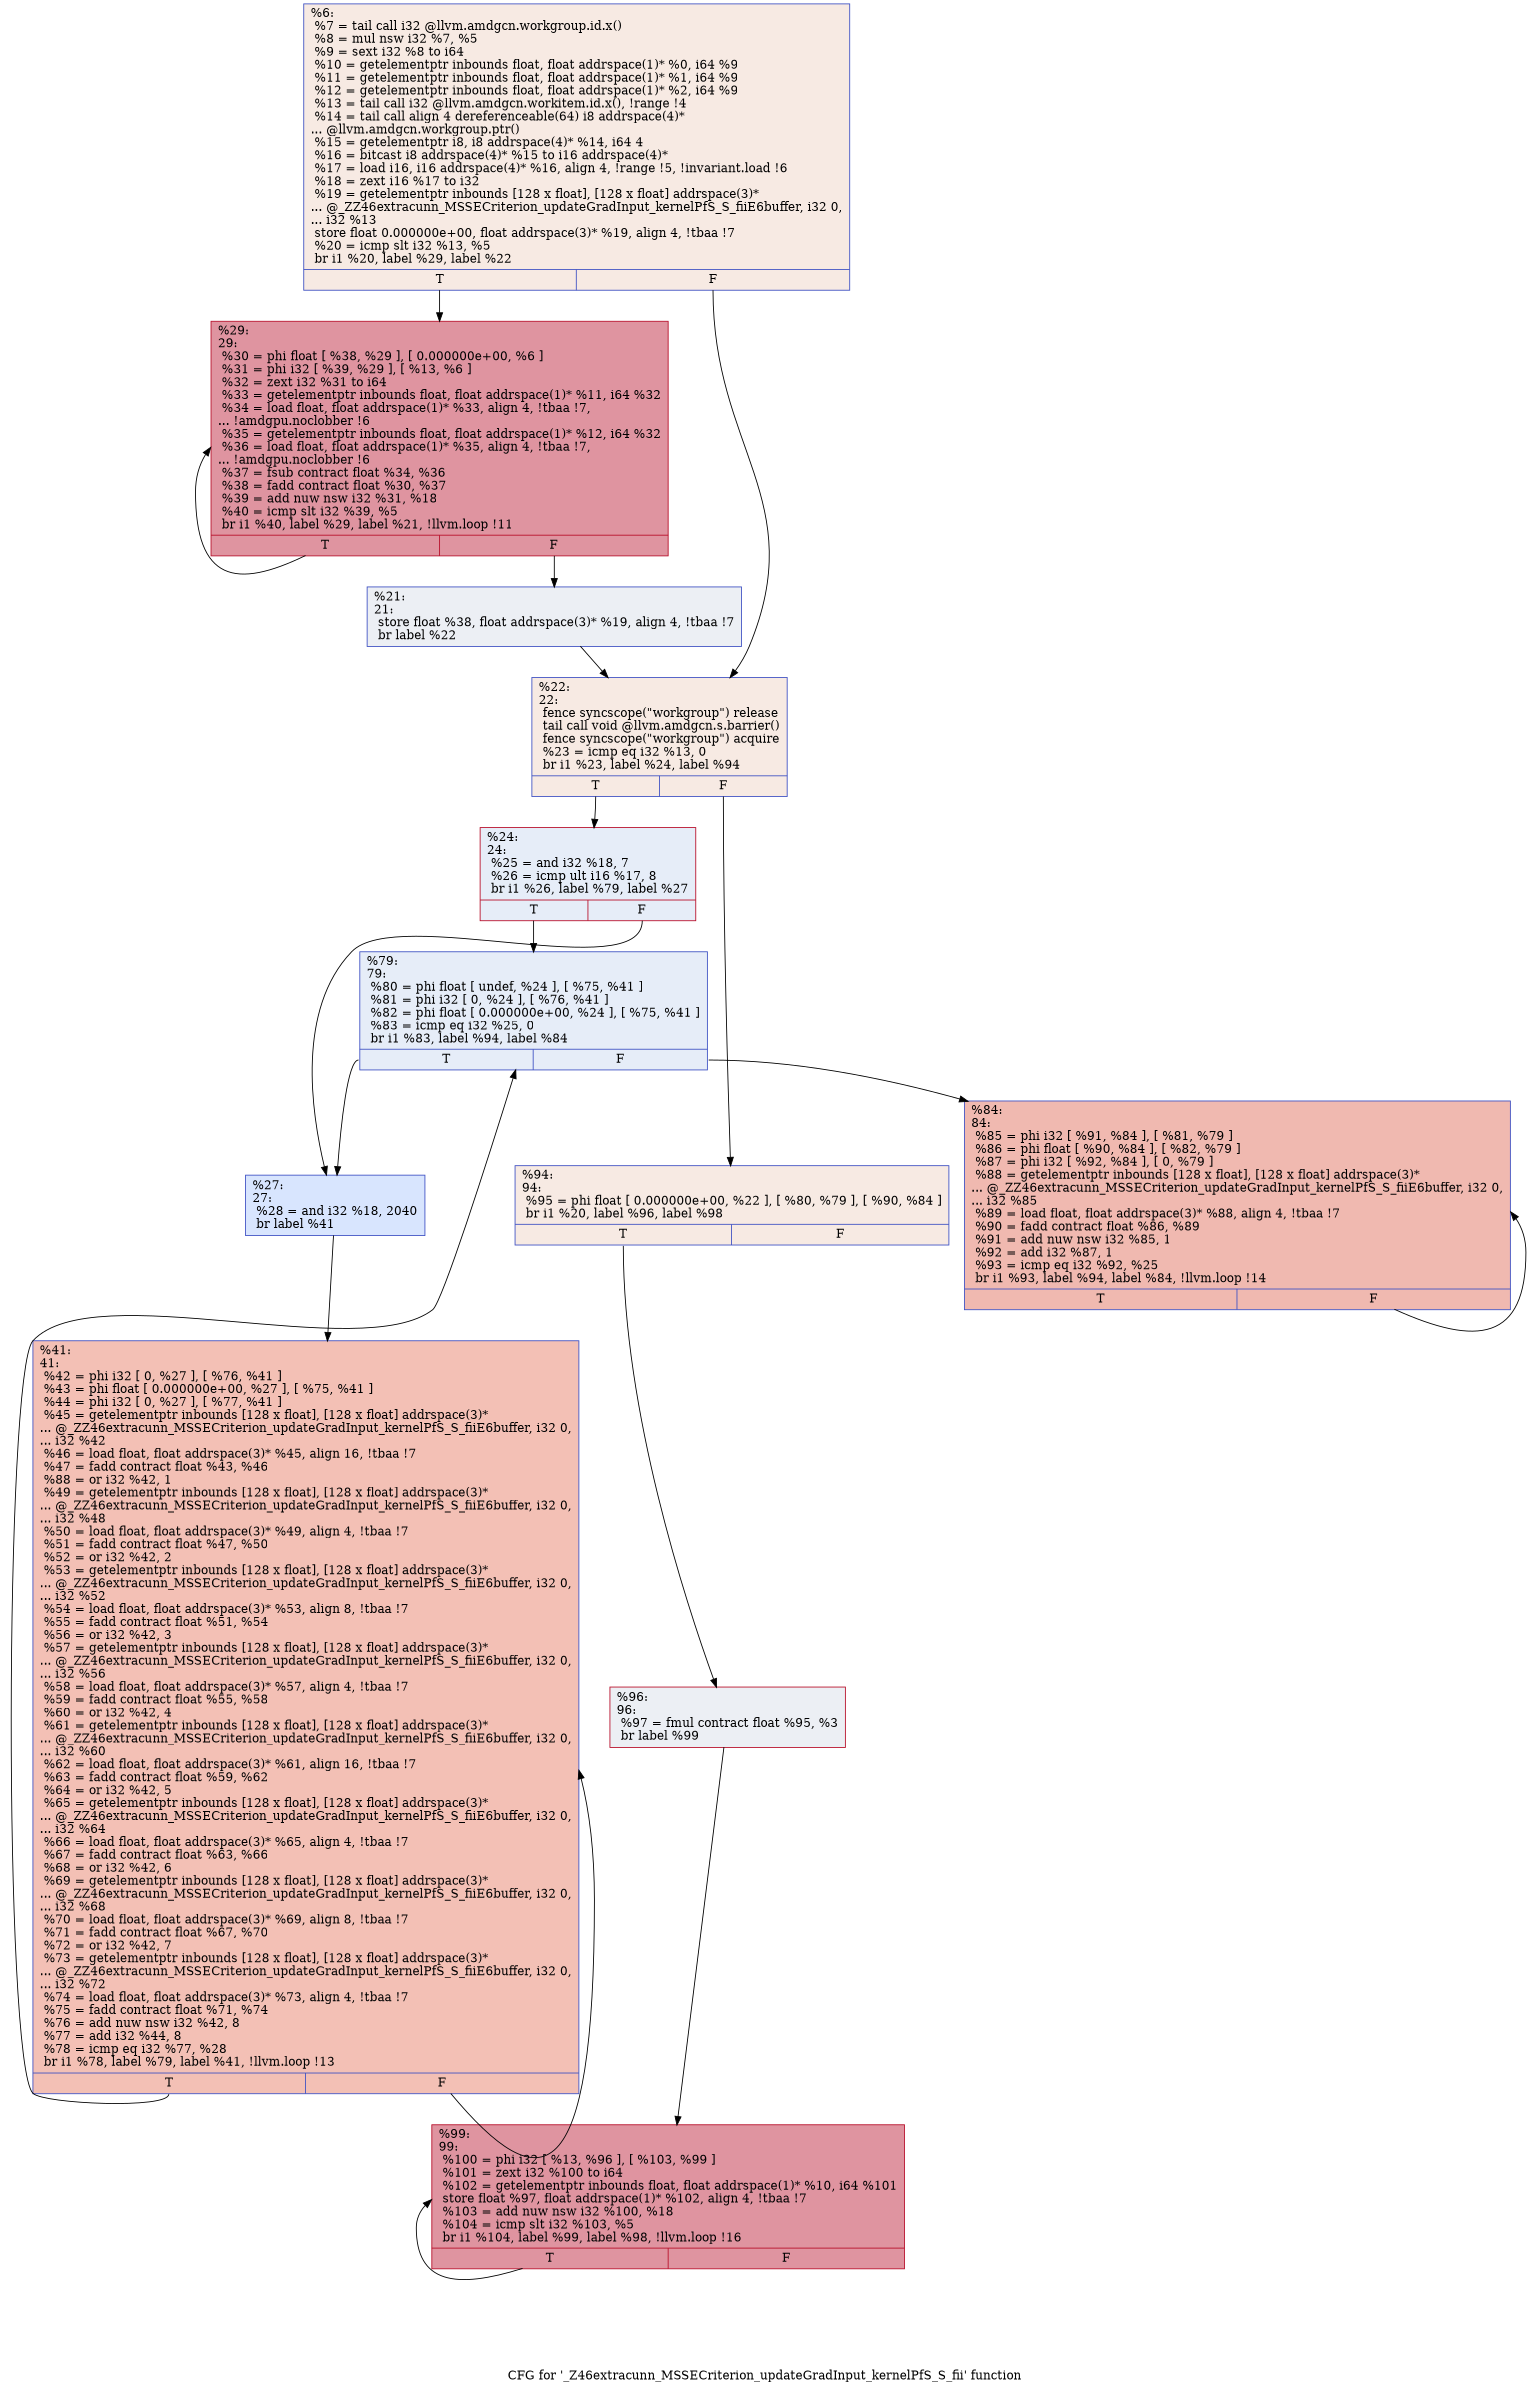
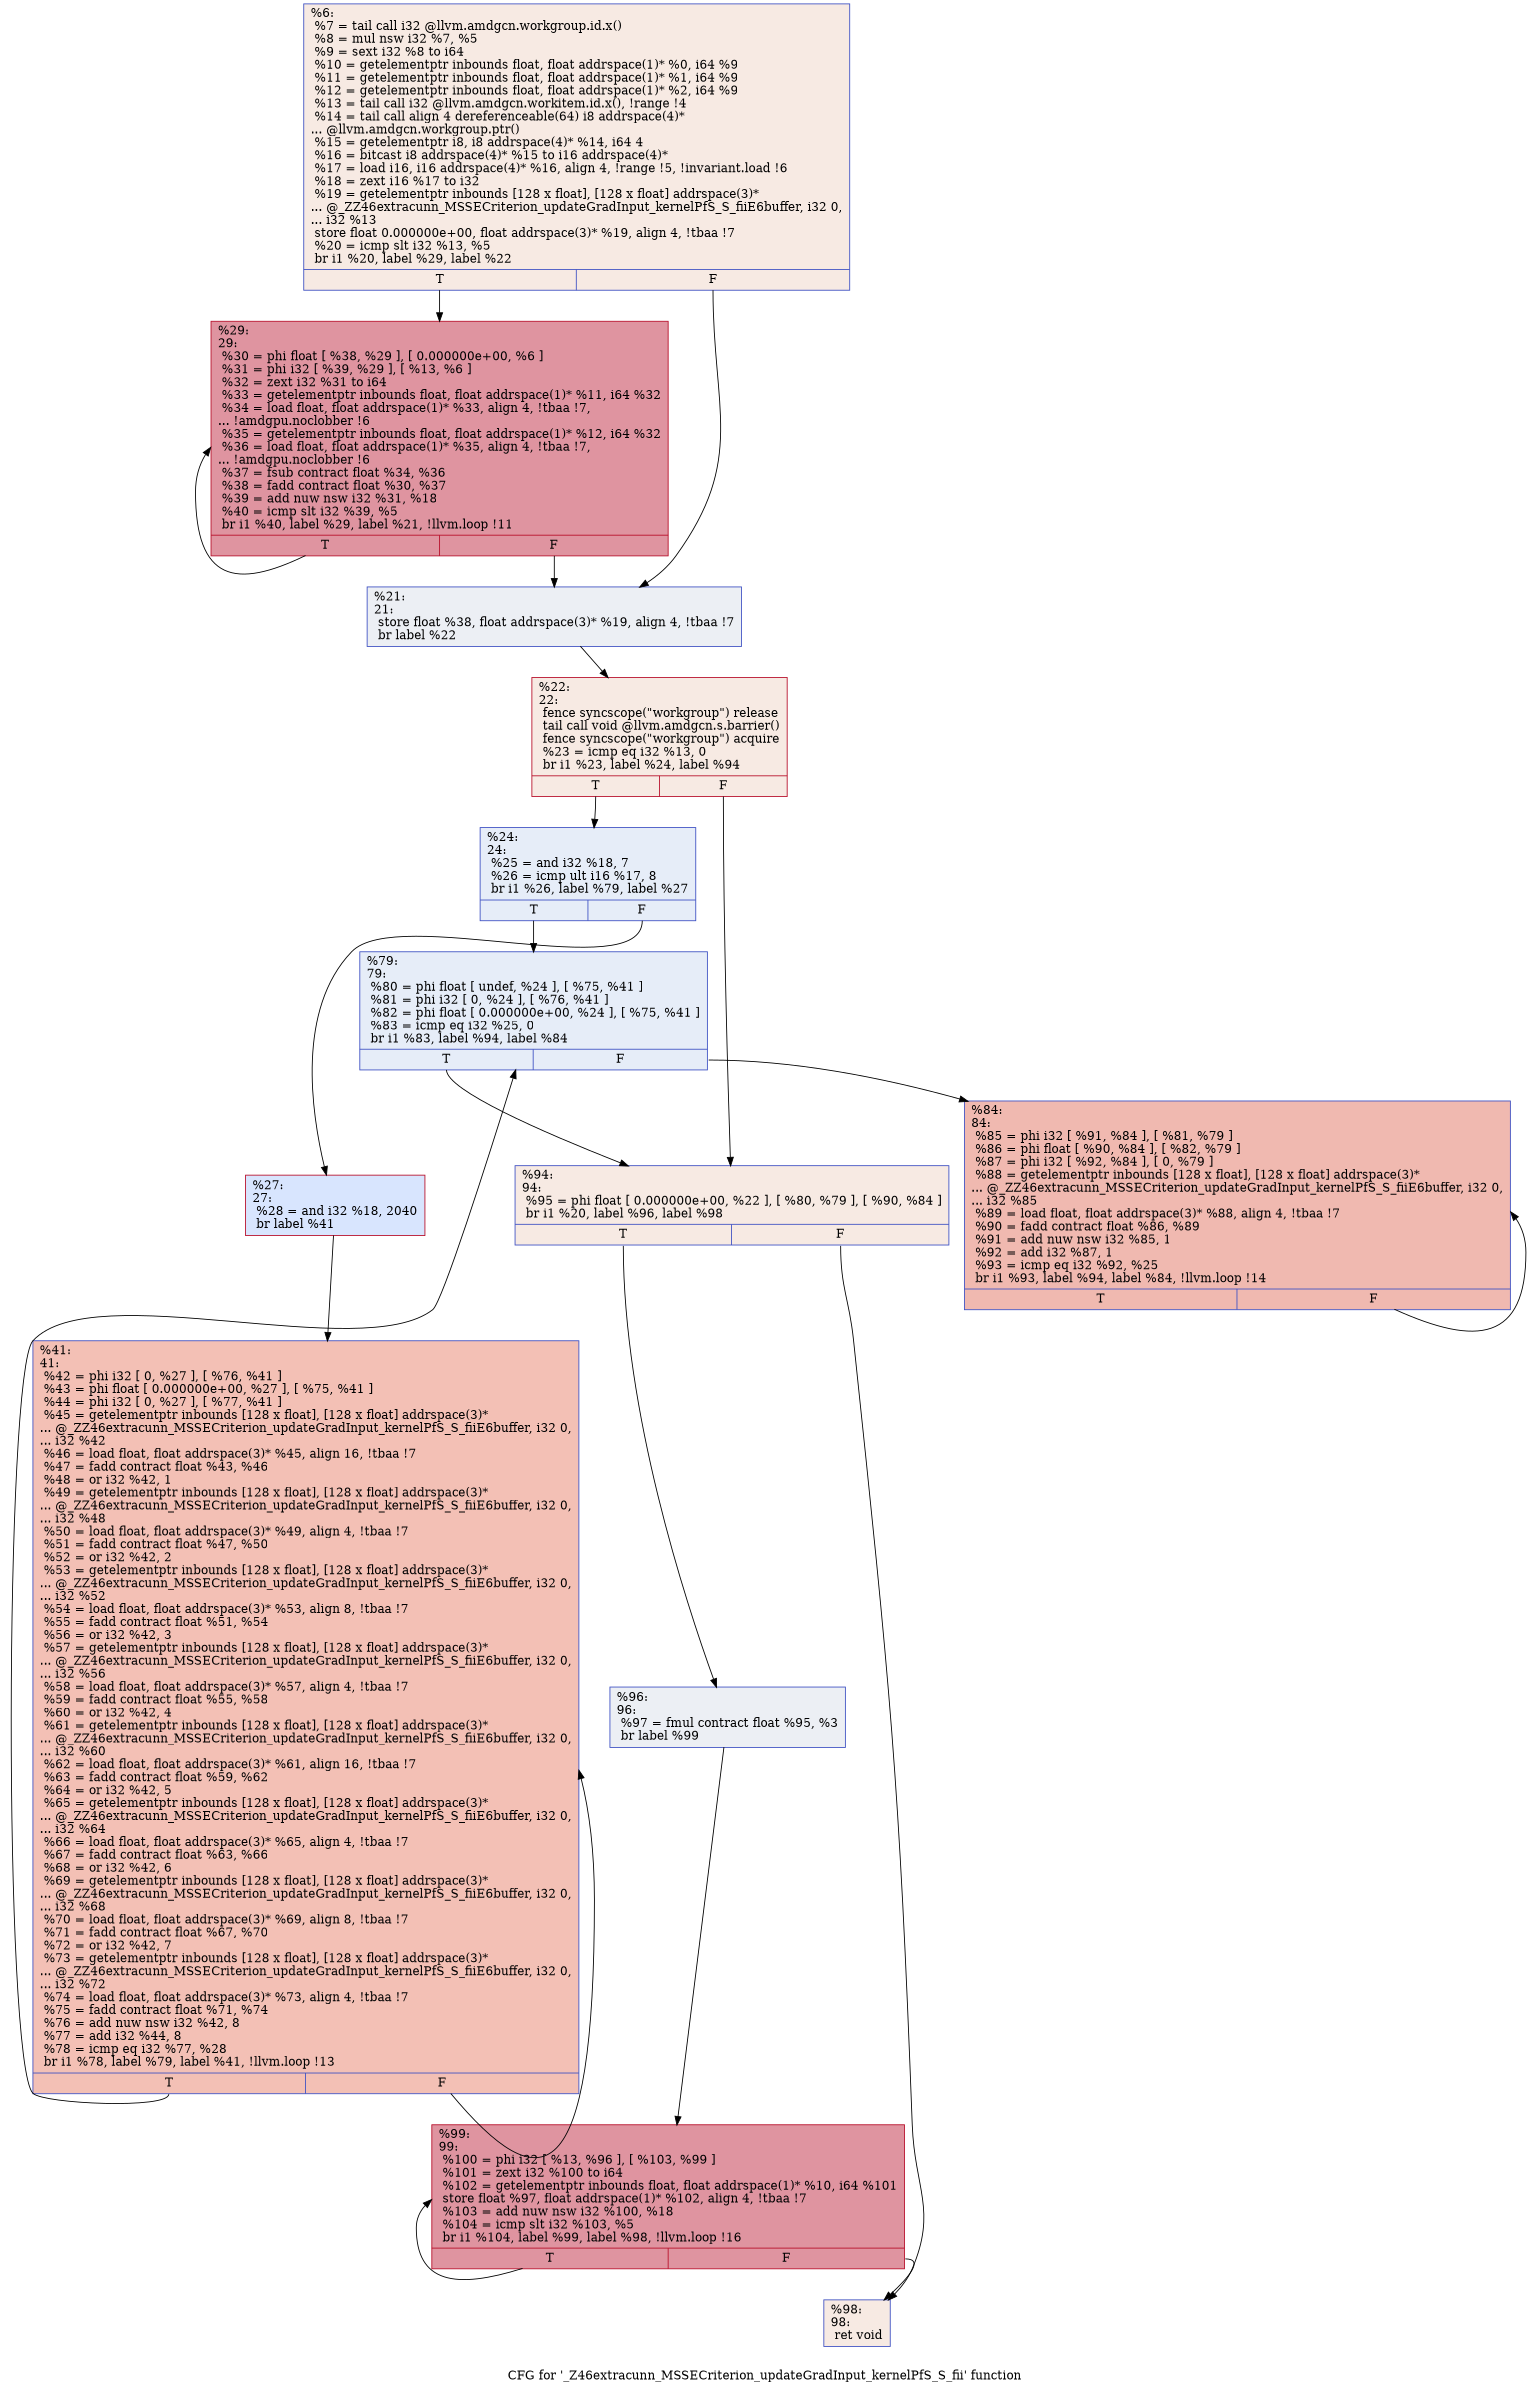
(756, 481) -> (719, 448)
(660, 737) -> (660, 737)
(588, 874) -> (588, 874)
(343, 1112) -> (528, 1124)
(335, 1205) -> (335, 1205)
(106, 1480) -> (106, 1480)
(728, 1717) -> (728, 1717)
none -> (857, 2323)
